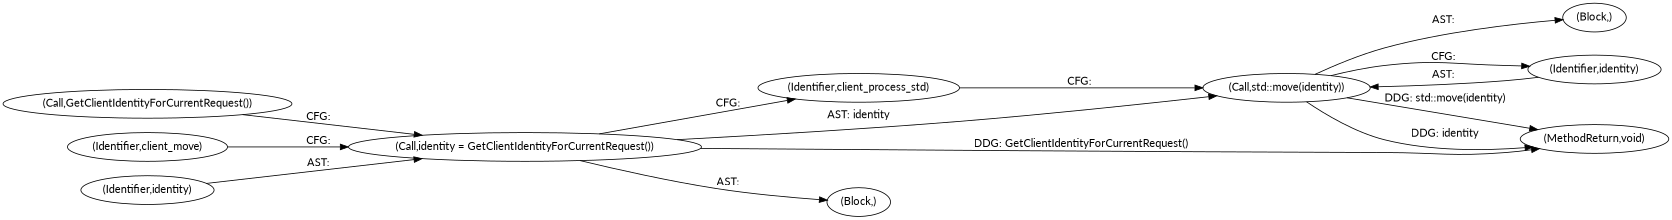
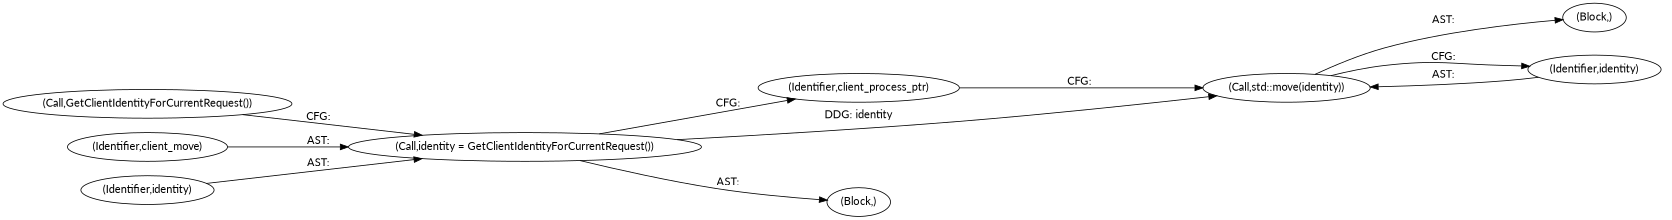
(859, 88) -> (859, 88)
(859, 115) -> (859, 115)
(1595, 139) -> none
(320, 141) -> (320, 141)
